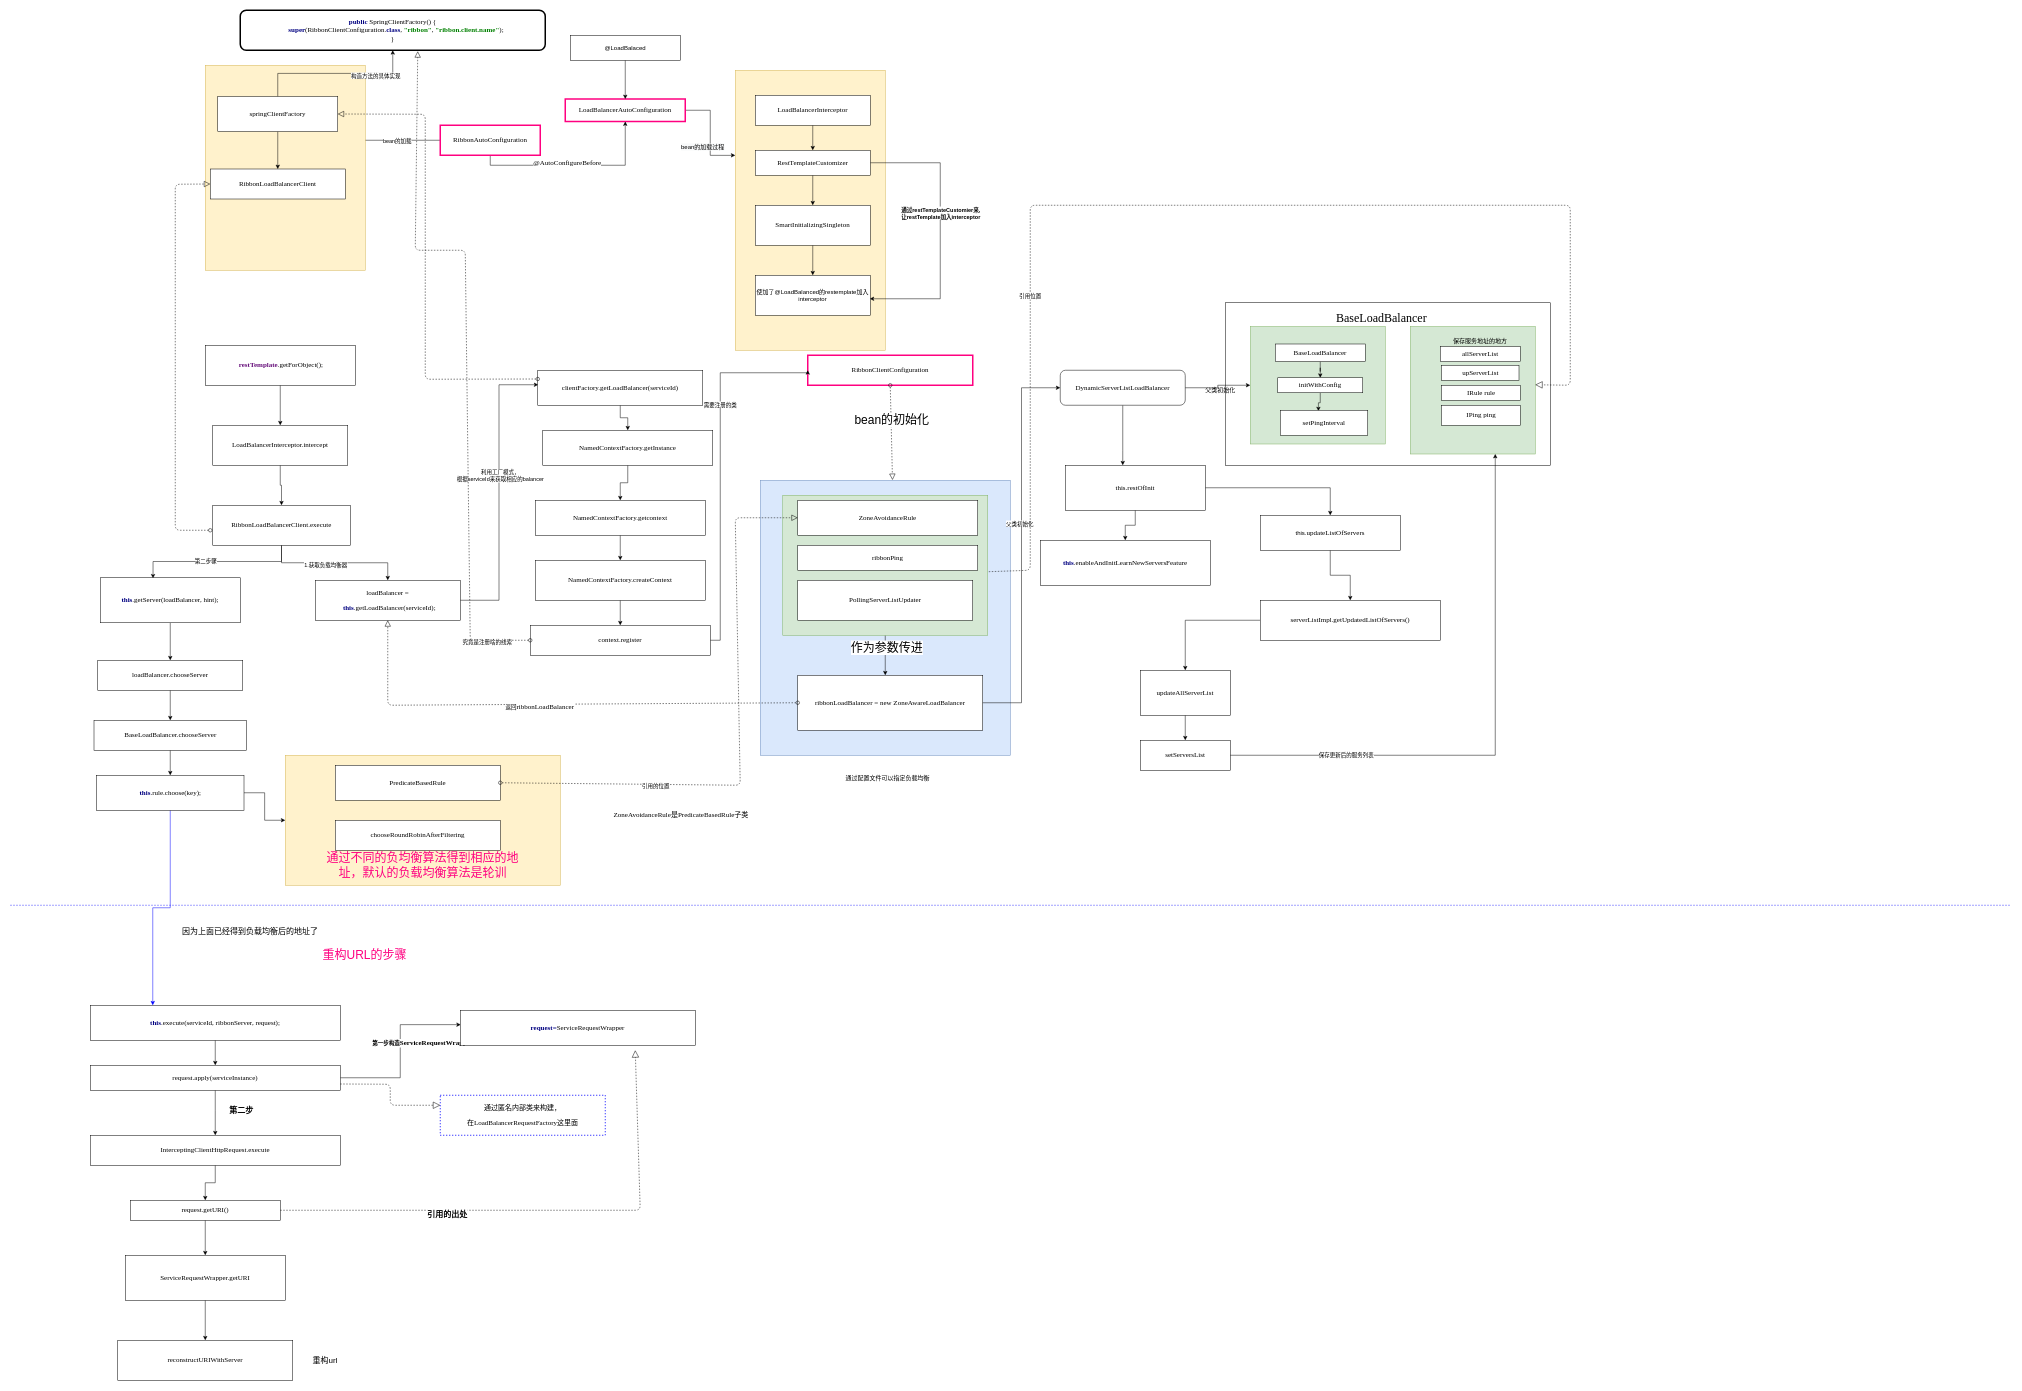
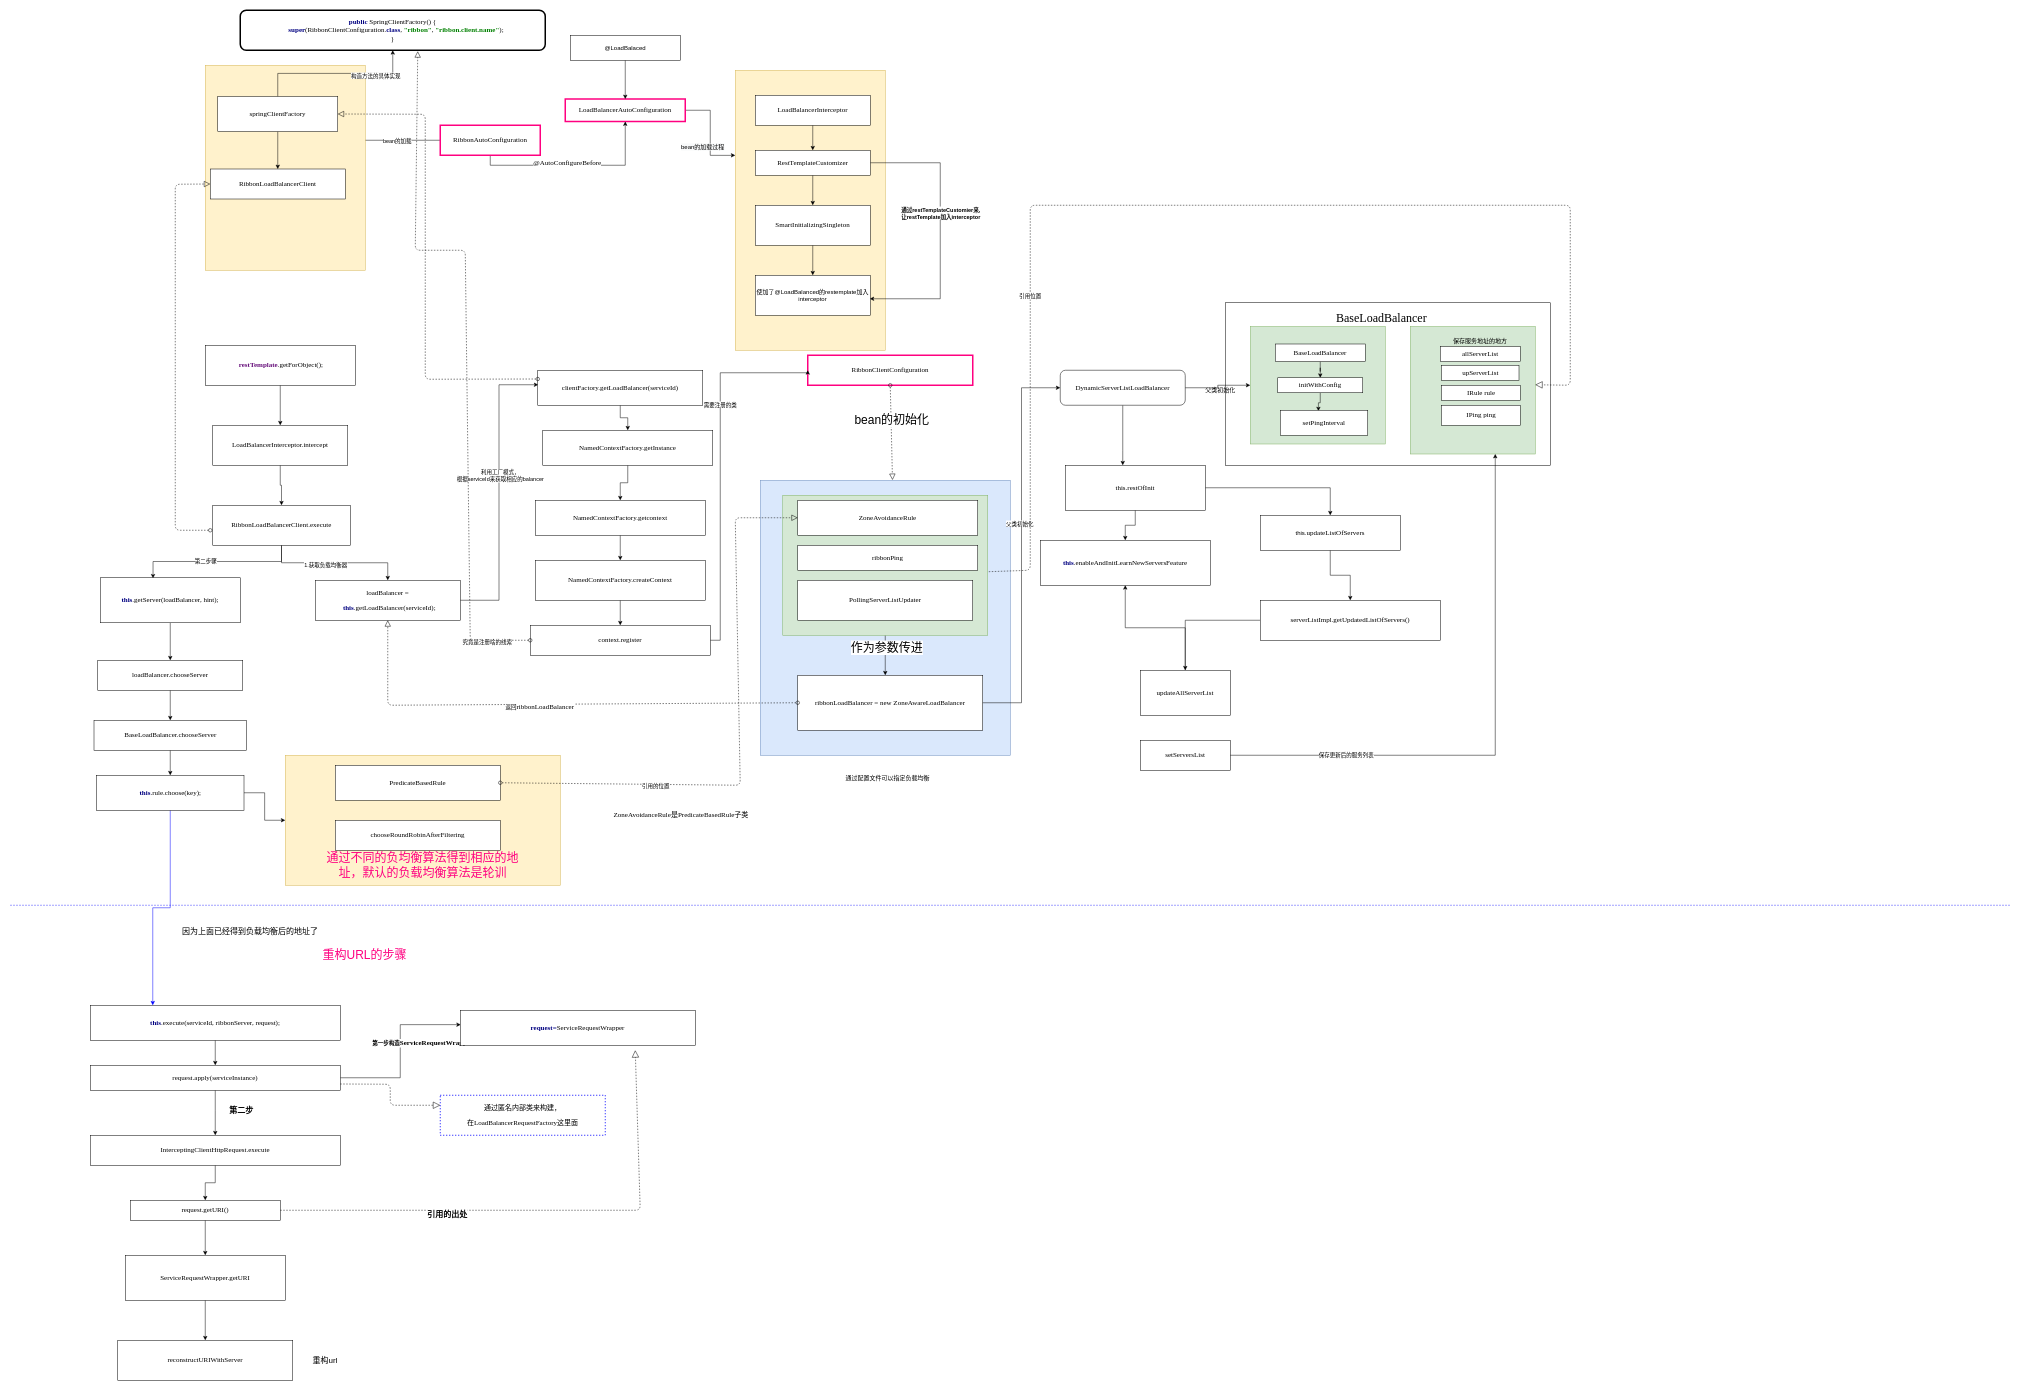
(1185, 735) -> (1125, 589)
